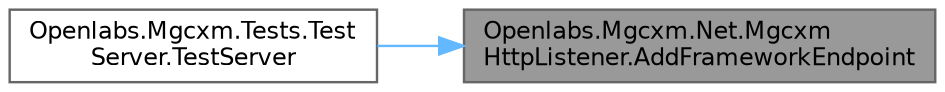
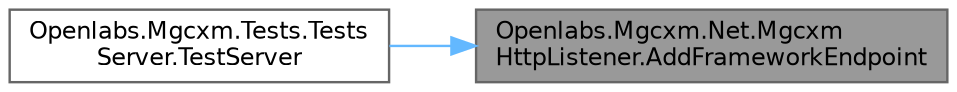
(193, 46) -> (199, 46)
